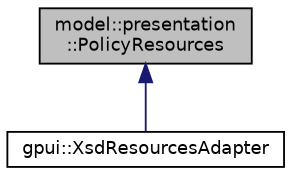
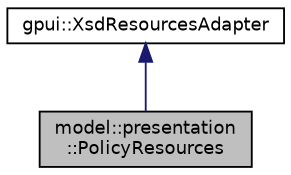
(146, 107) -> (146, 87)
